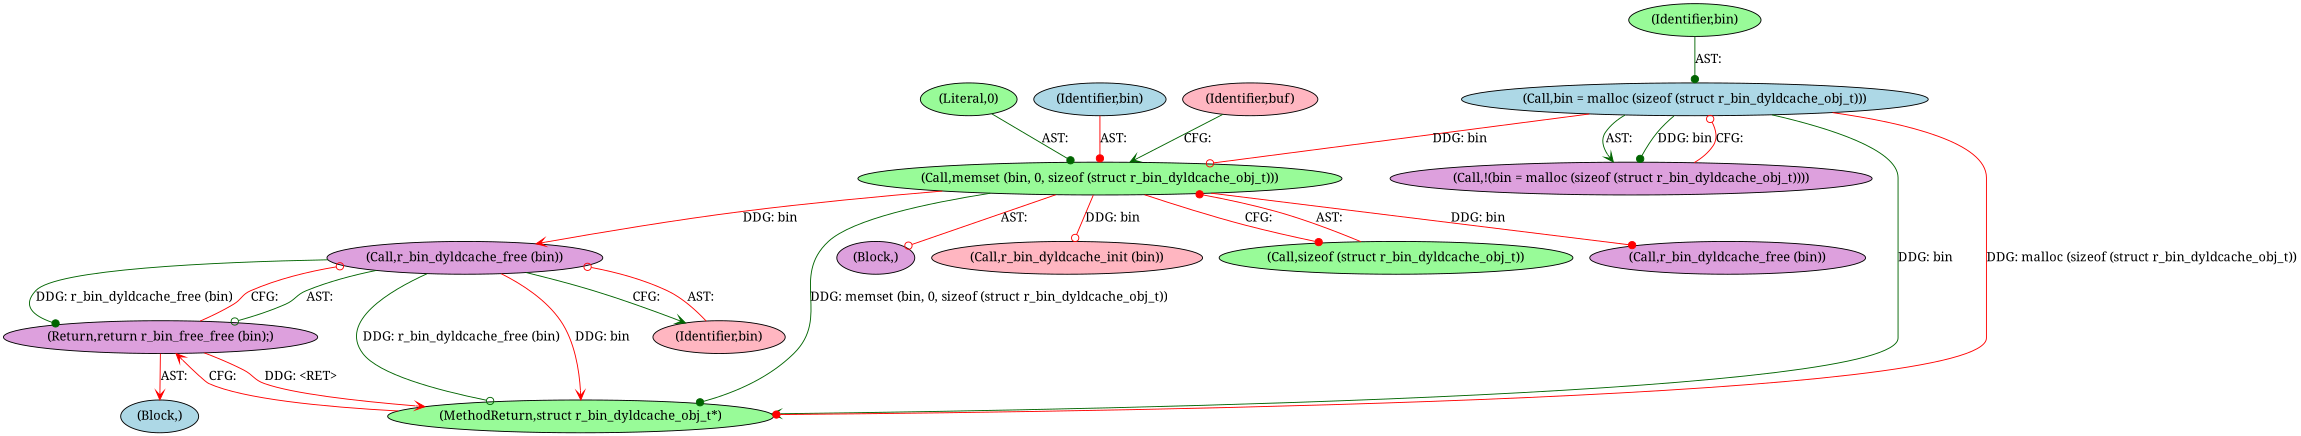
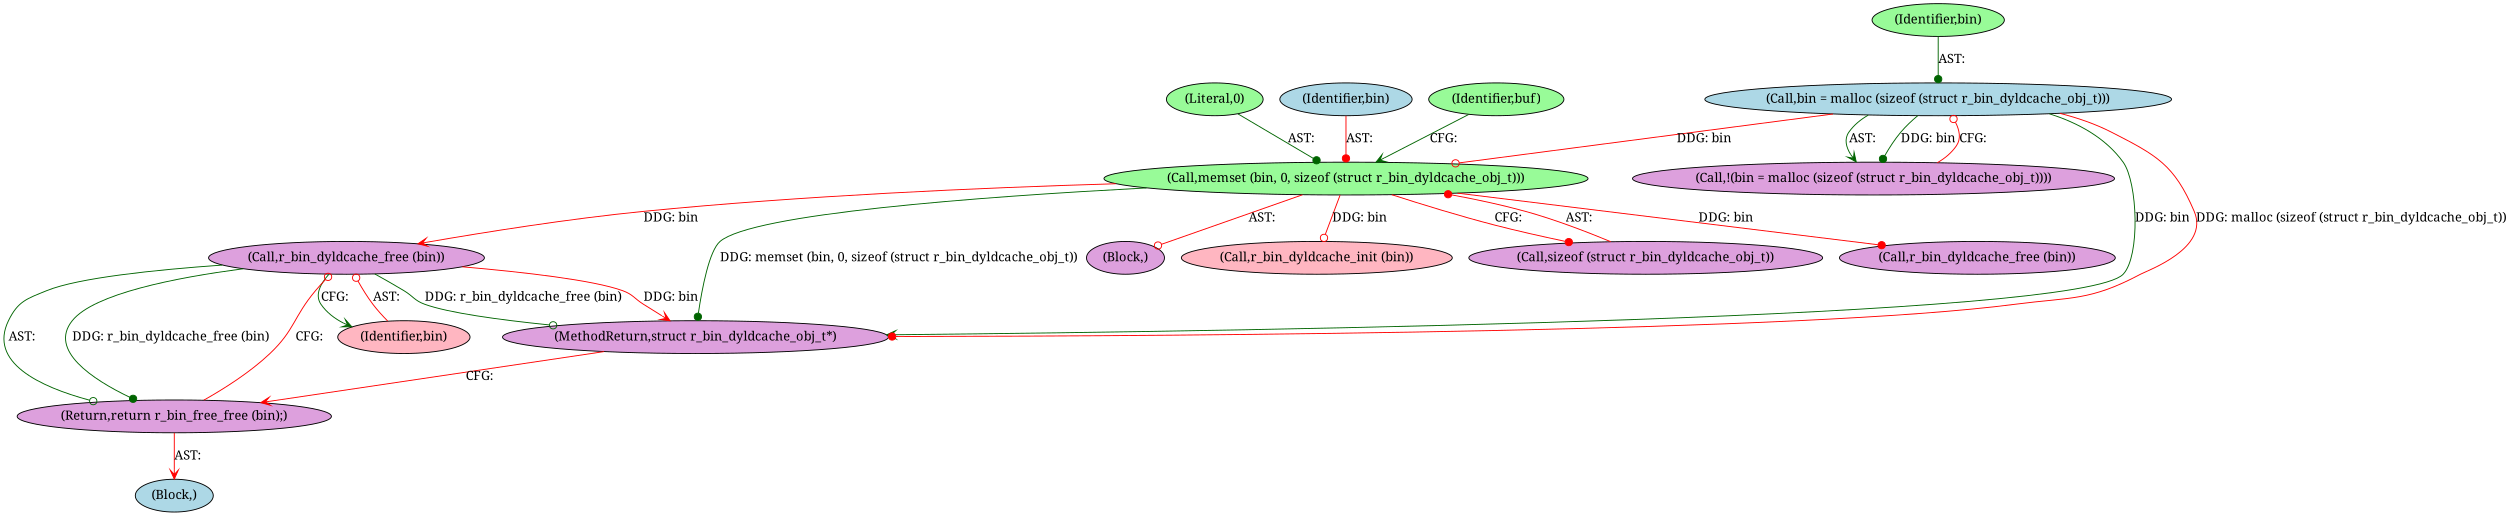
(1250, 99) -> (1496, 99)
(1396, 258) -> (1646, 258)
(306, 393) -> none
(581, 416) -> (695, 337)
